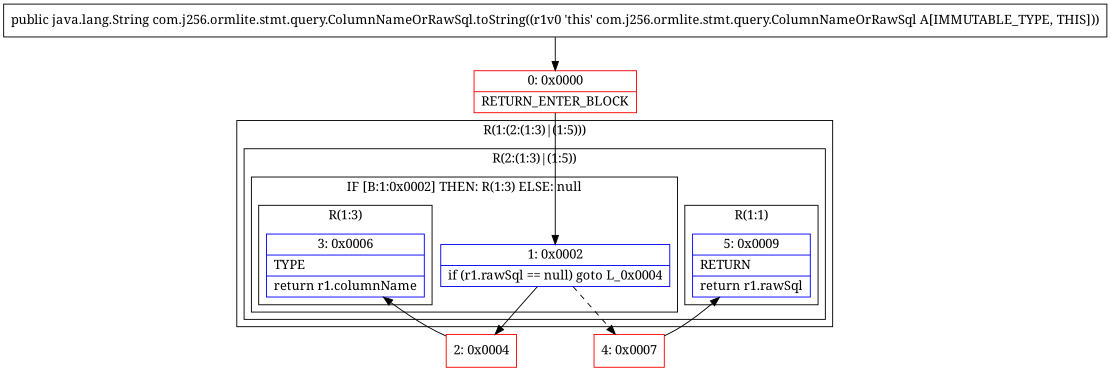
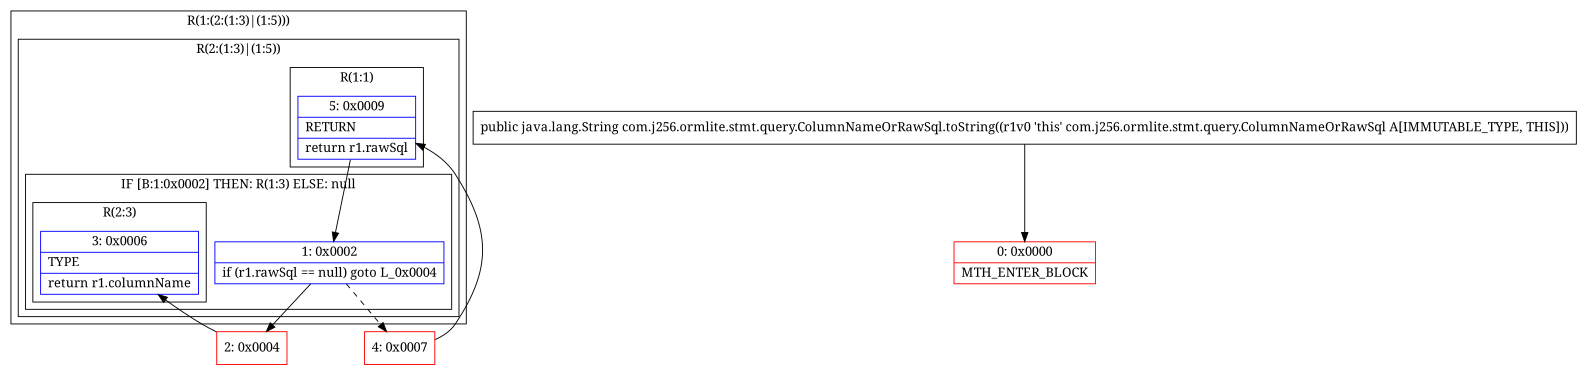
(555, 102) -> (1025, 273)
(555, 171) -> (343, 196)
(345, 216) -> (120, 213)
